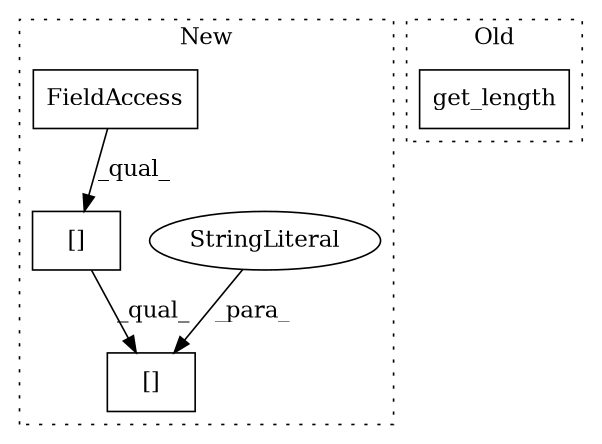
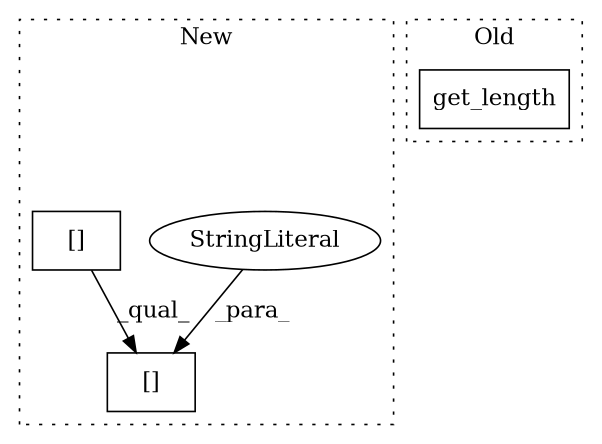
(115, 99) -> none
